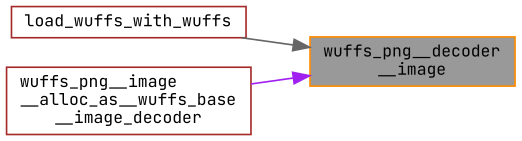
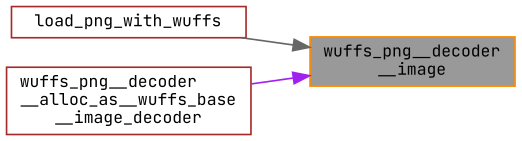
(129, 22) -> (129, 22)
(129, 101) -> (129, 101)
